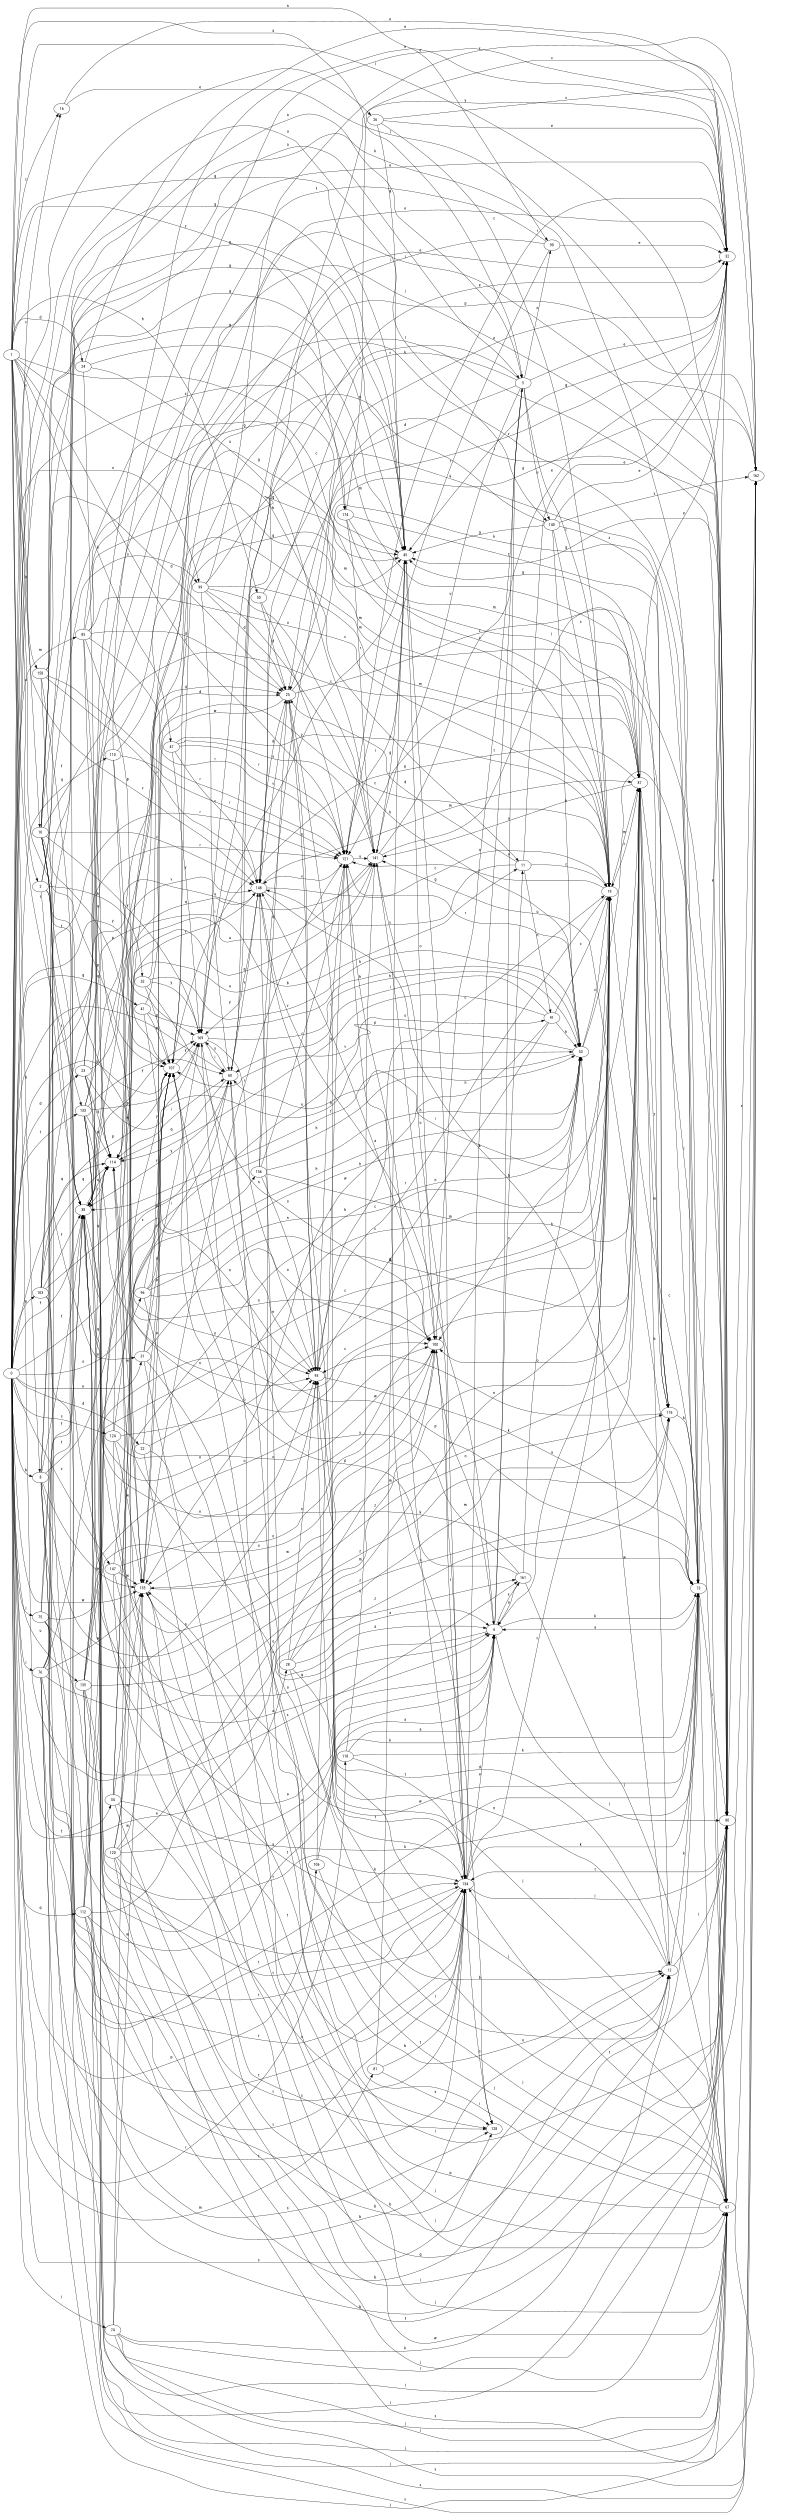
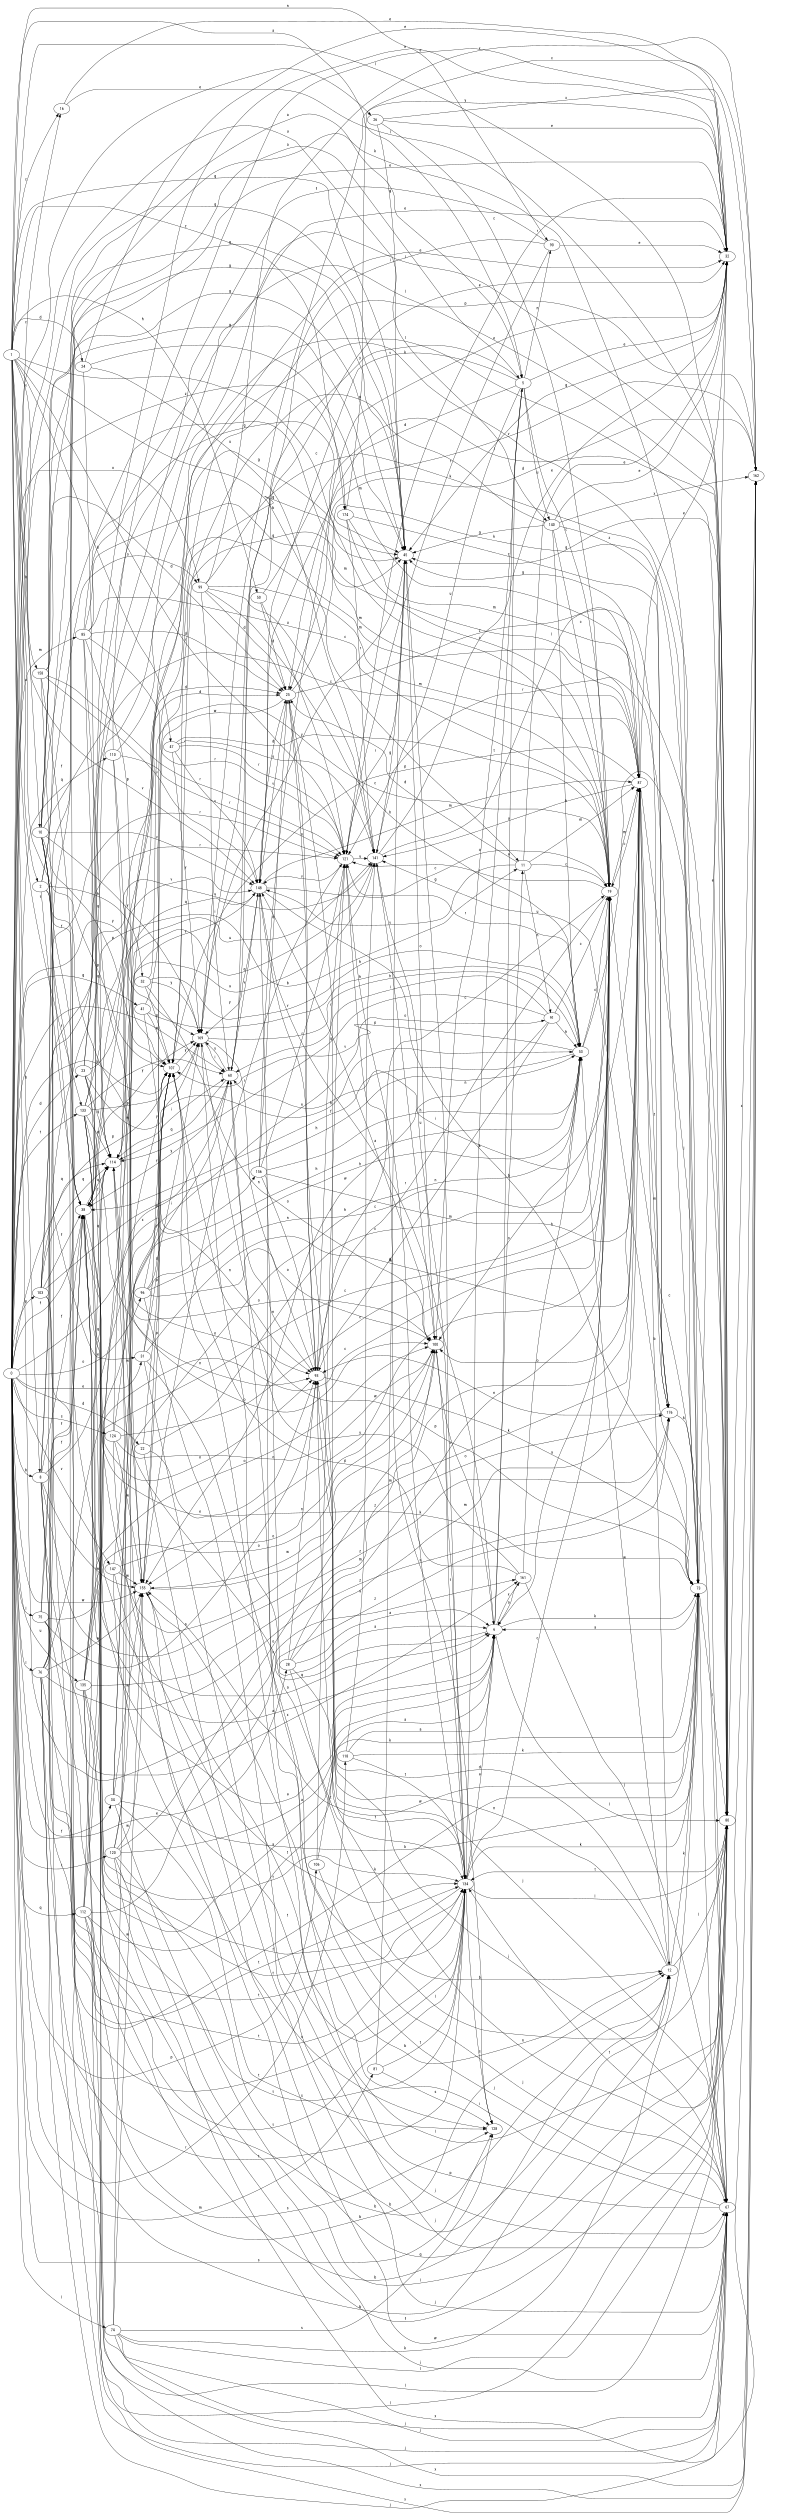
none -> (582, 827)
none -> (16, 1660)
none -> (356, 2322)
